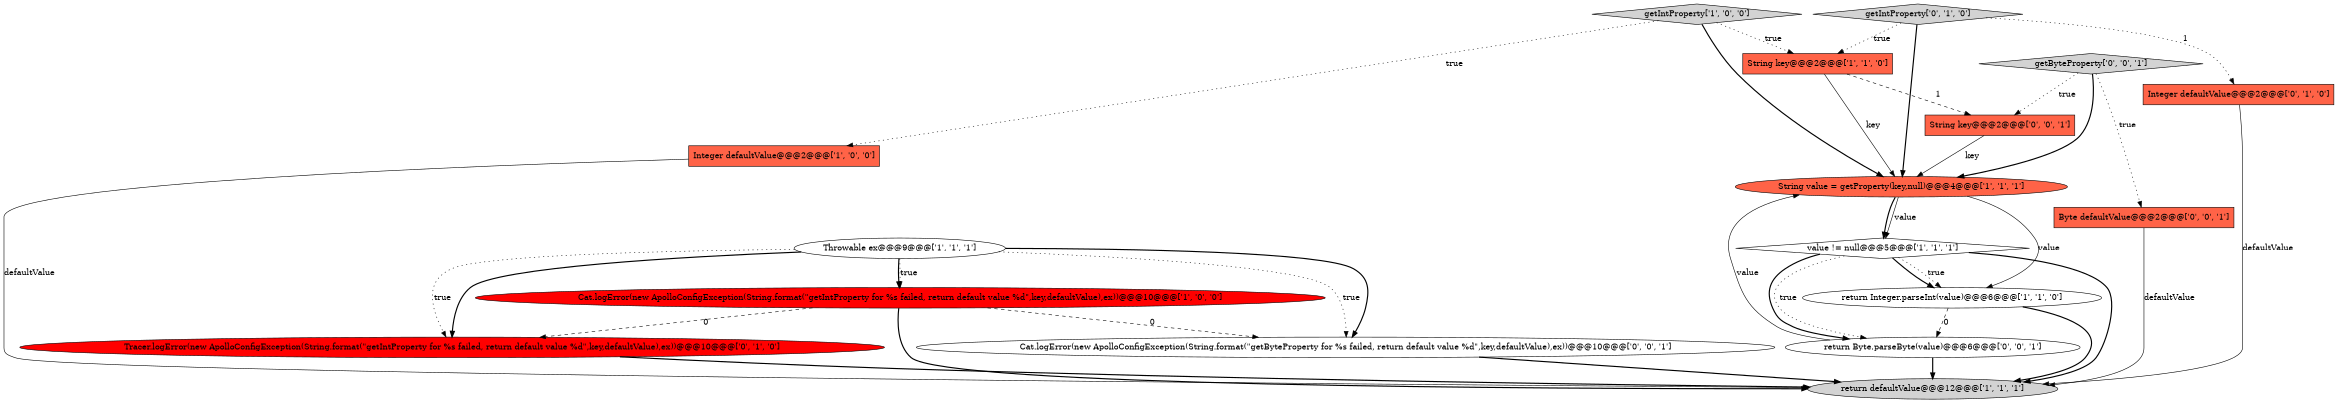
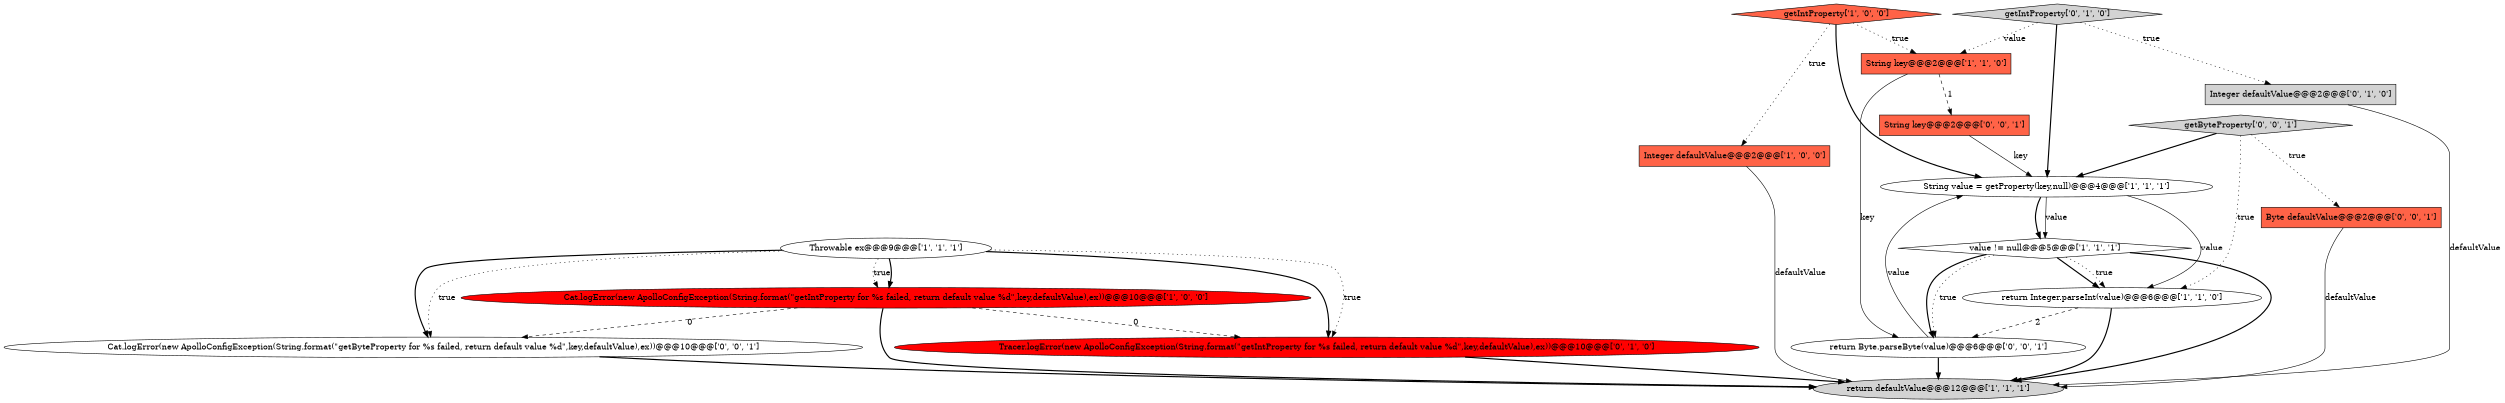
(1697, 14) -> (1836, 14)
(1882, 39) -> (2015, 39)
(2186, 39) -> (2152, 39)
(2049, 92) -> (2236, 222)
(2238, 95) -> (2300, 95)
(1858, 123) -> (1860, 201)
(1901, 187) -> (2047, 187)
(1946, 323) -> (2038, 323)
